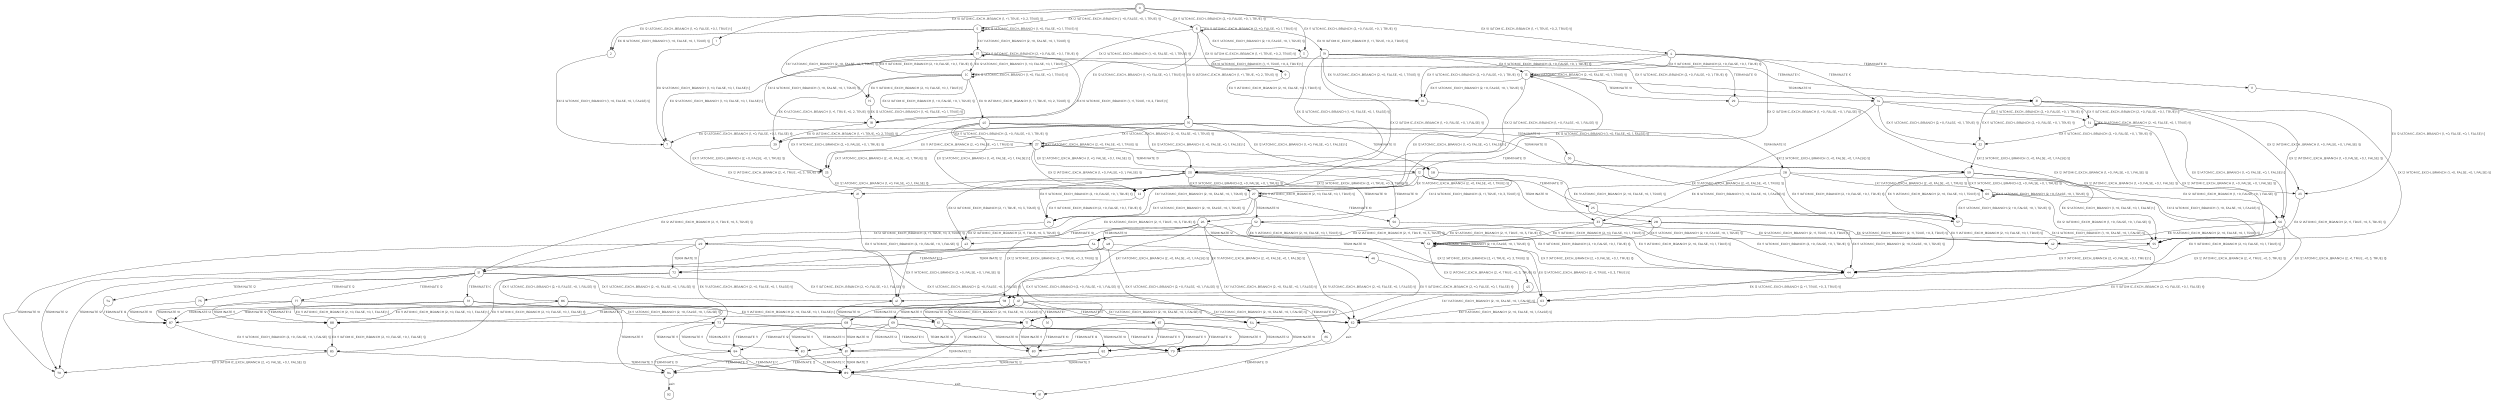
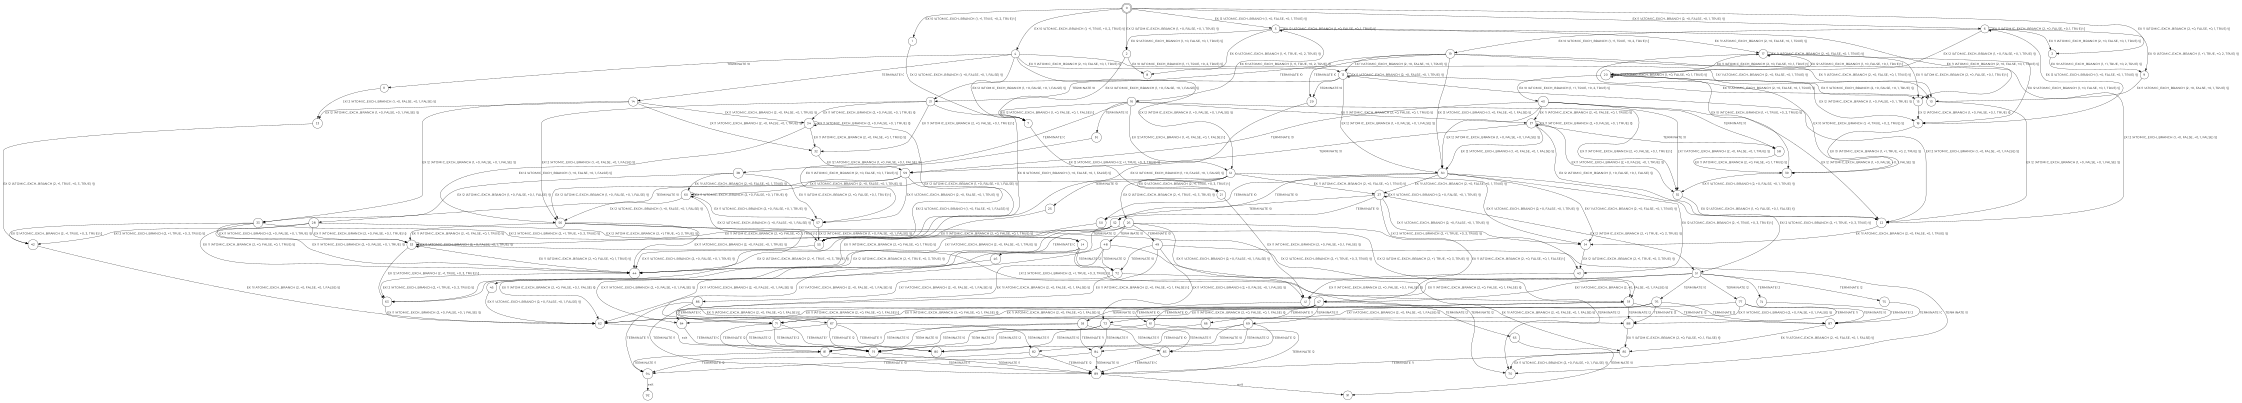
(1432, 67) -> (1889, 59)
none -> (1147, 75)
(2029, 180) -> none
(1690, 209) -> (1695, 164)
(1171, 330) -> none
